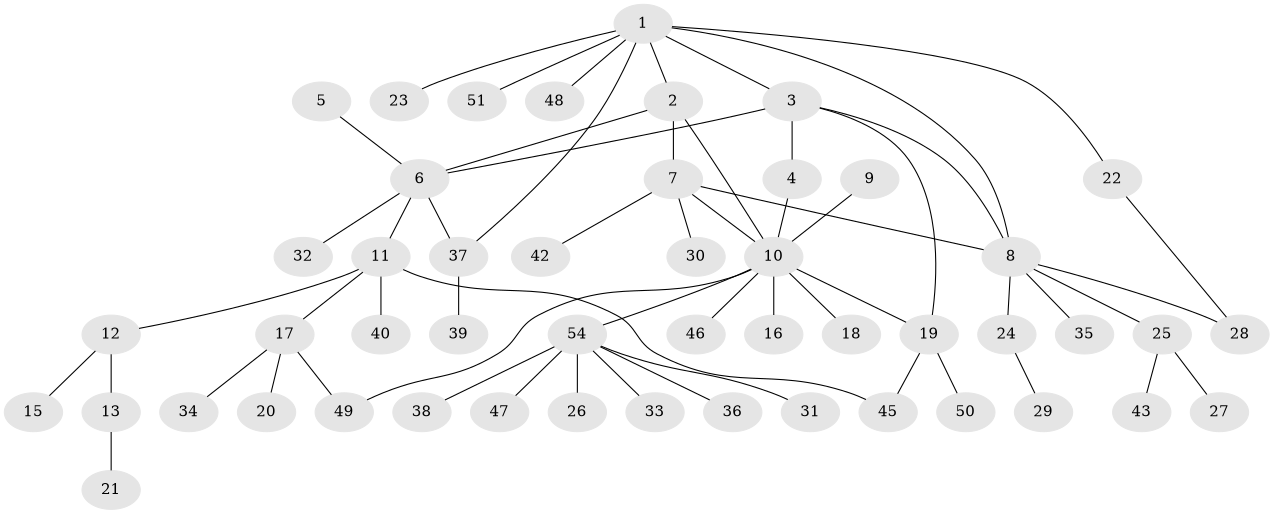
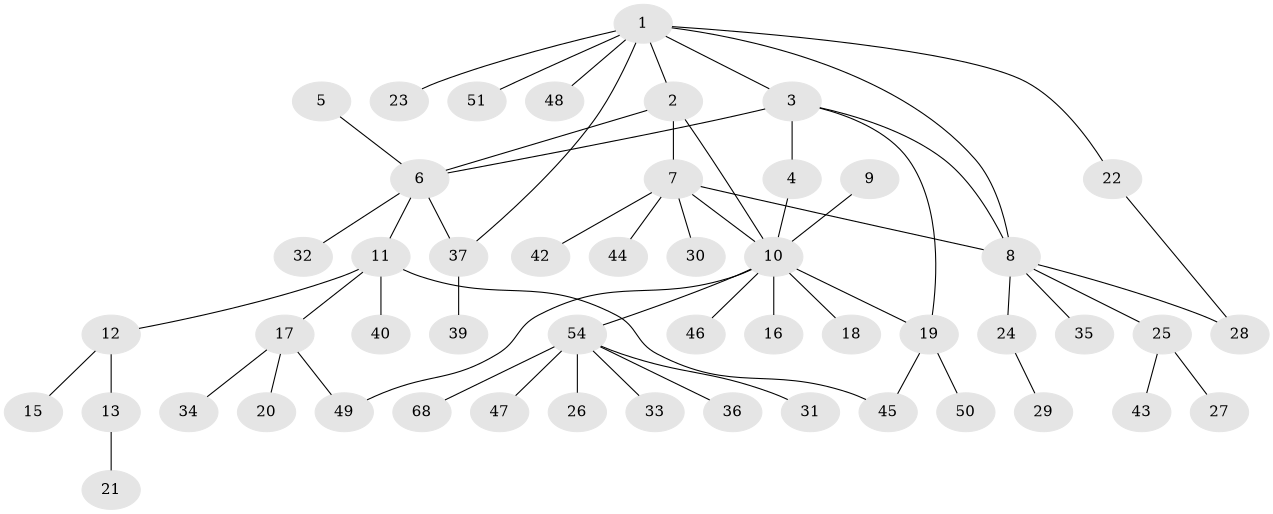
none -> (618, 257)
(422, 412) -> (422, 412)
